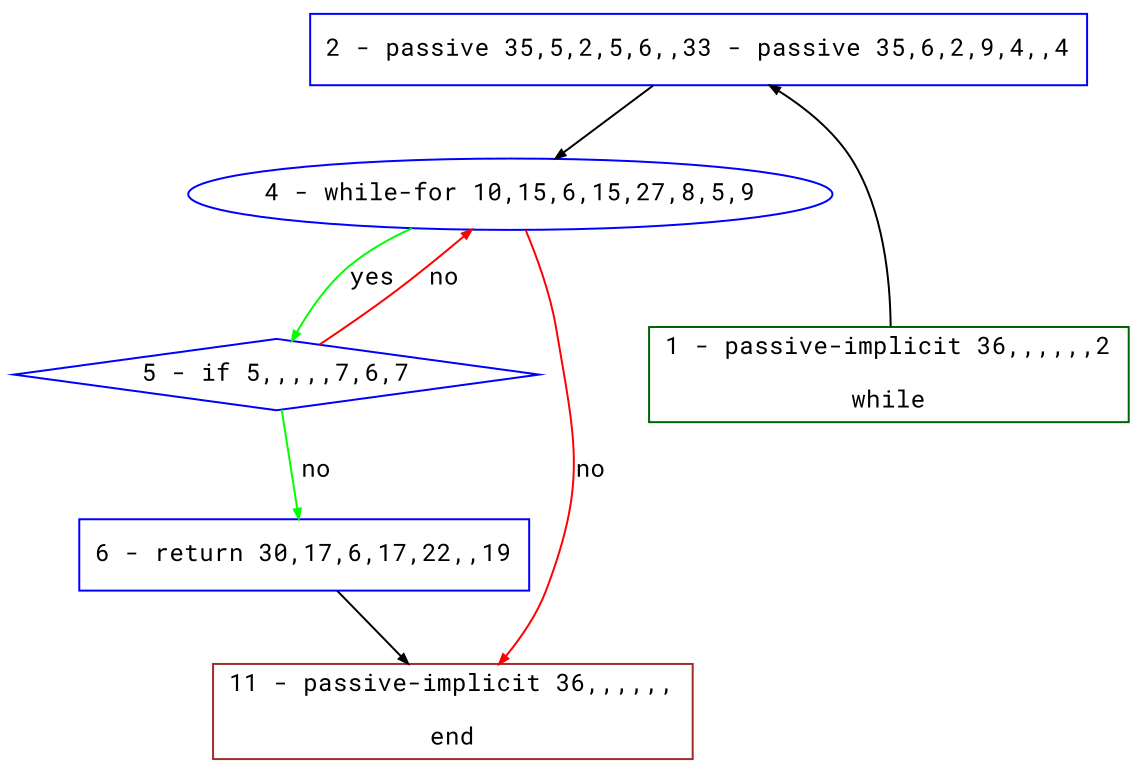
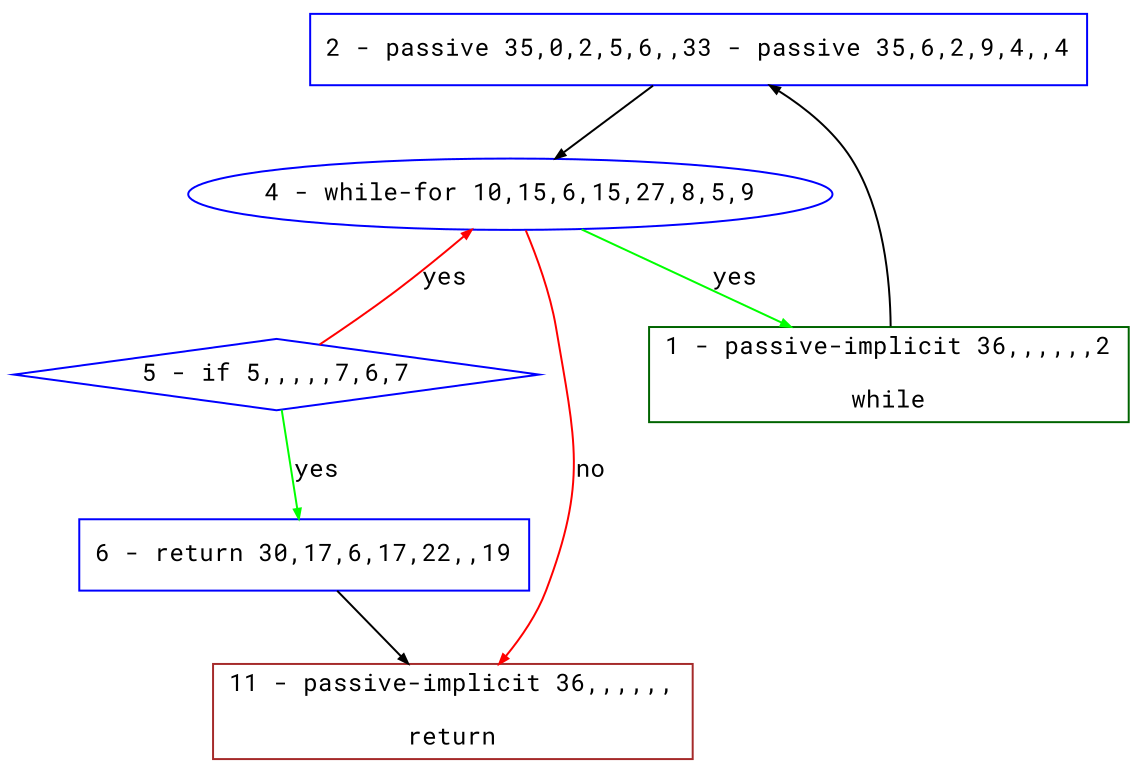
(699, 50) -> (699, 50)
(345, 270) -> (682, 276)
(445, 278) -> (445, 278)
(317, 471) -> (317, 471)
(453, 712) -> (453, 712)
